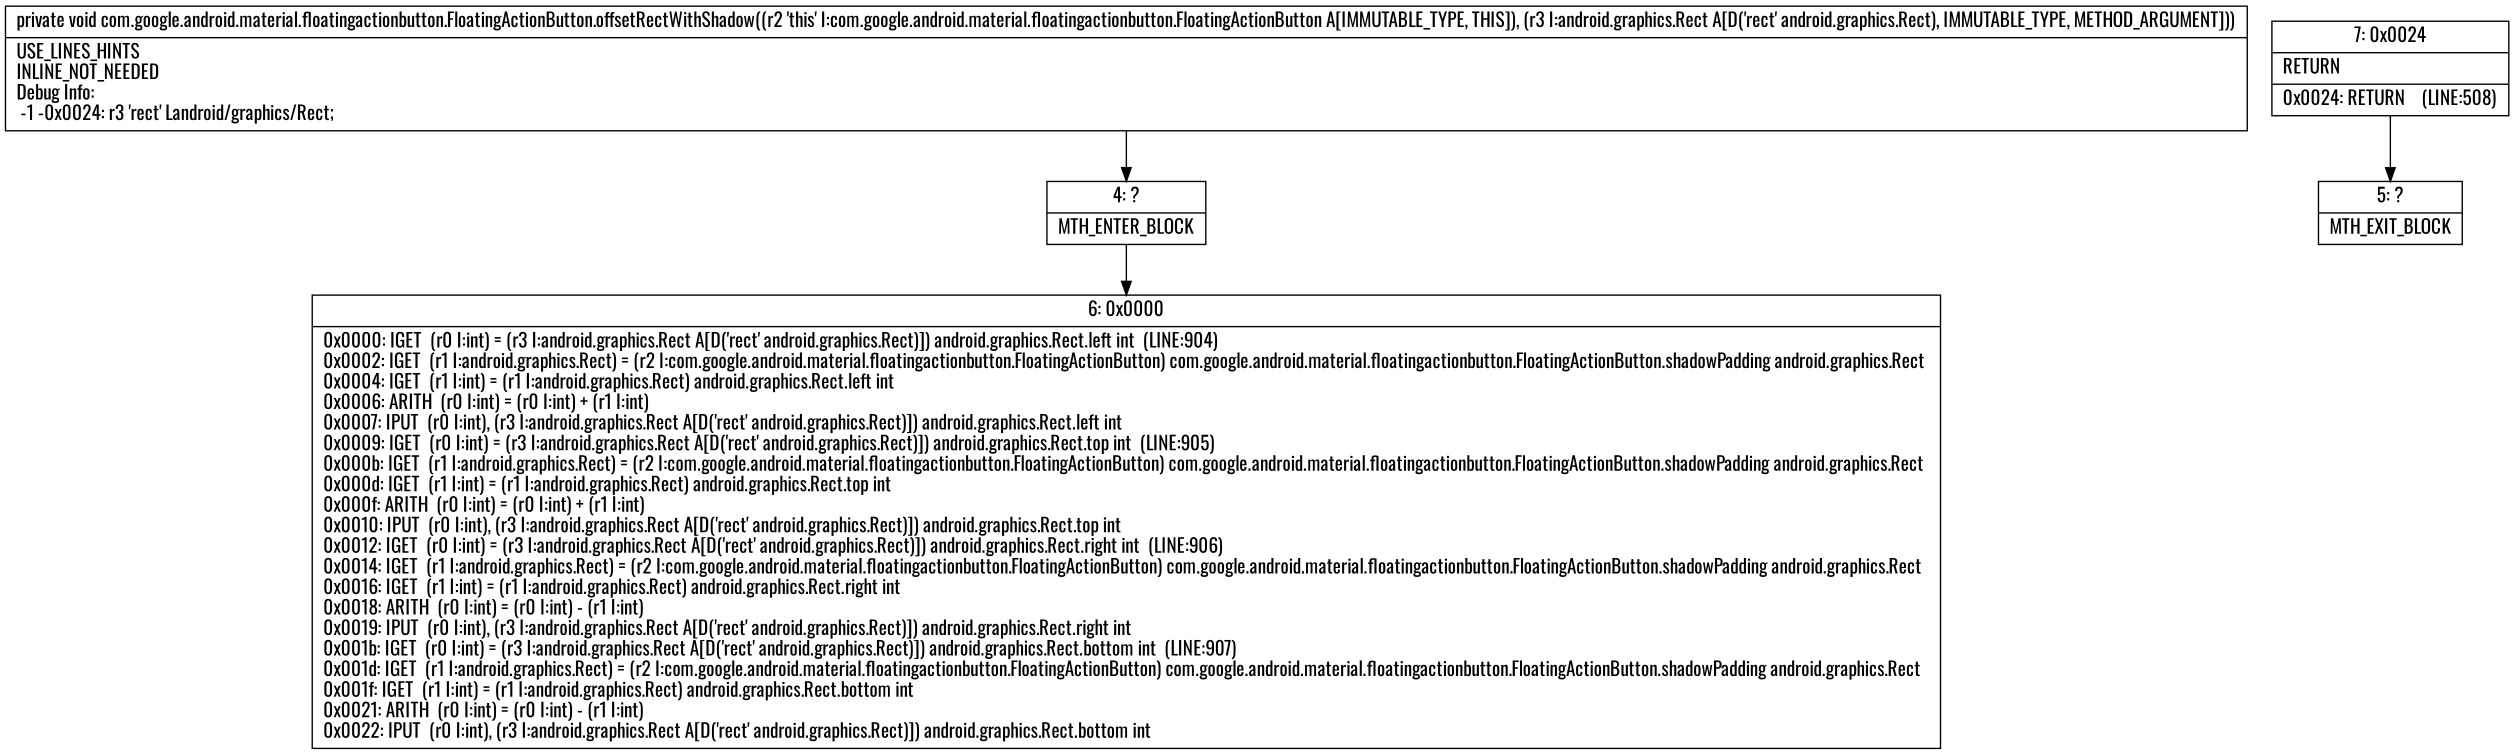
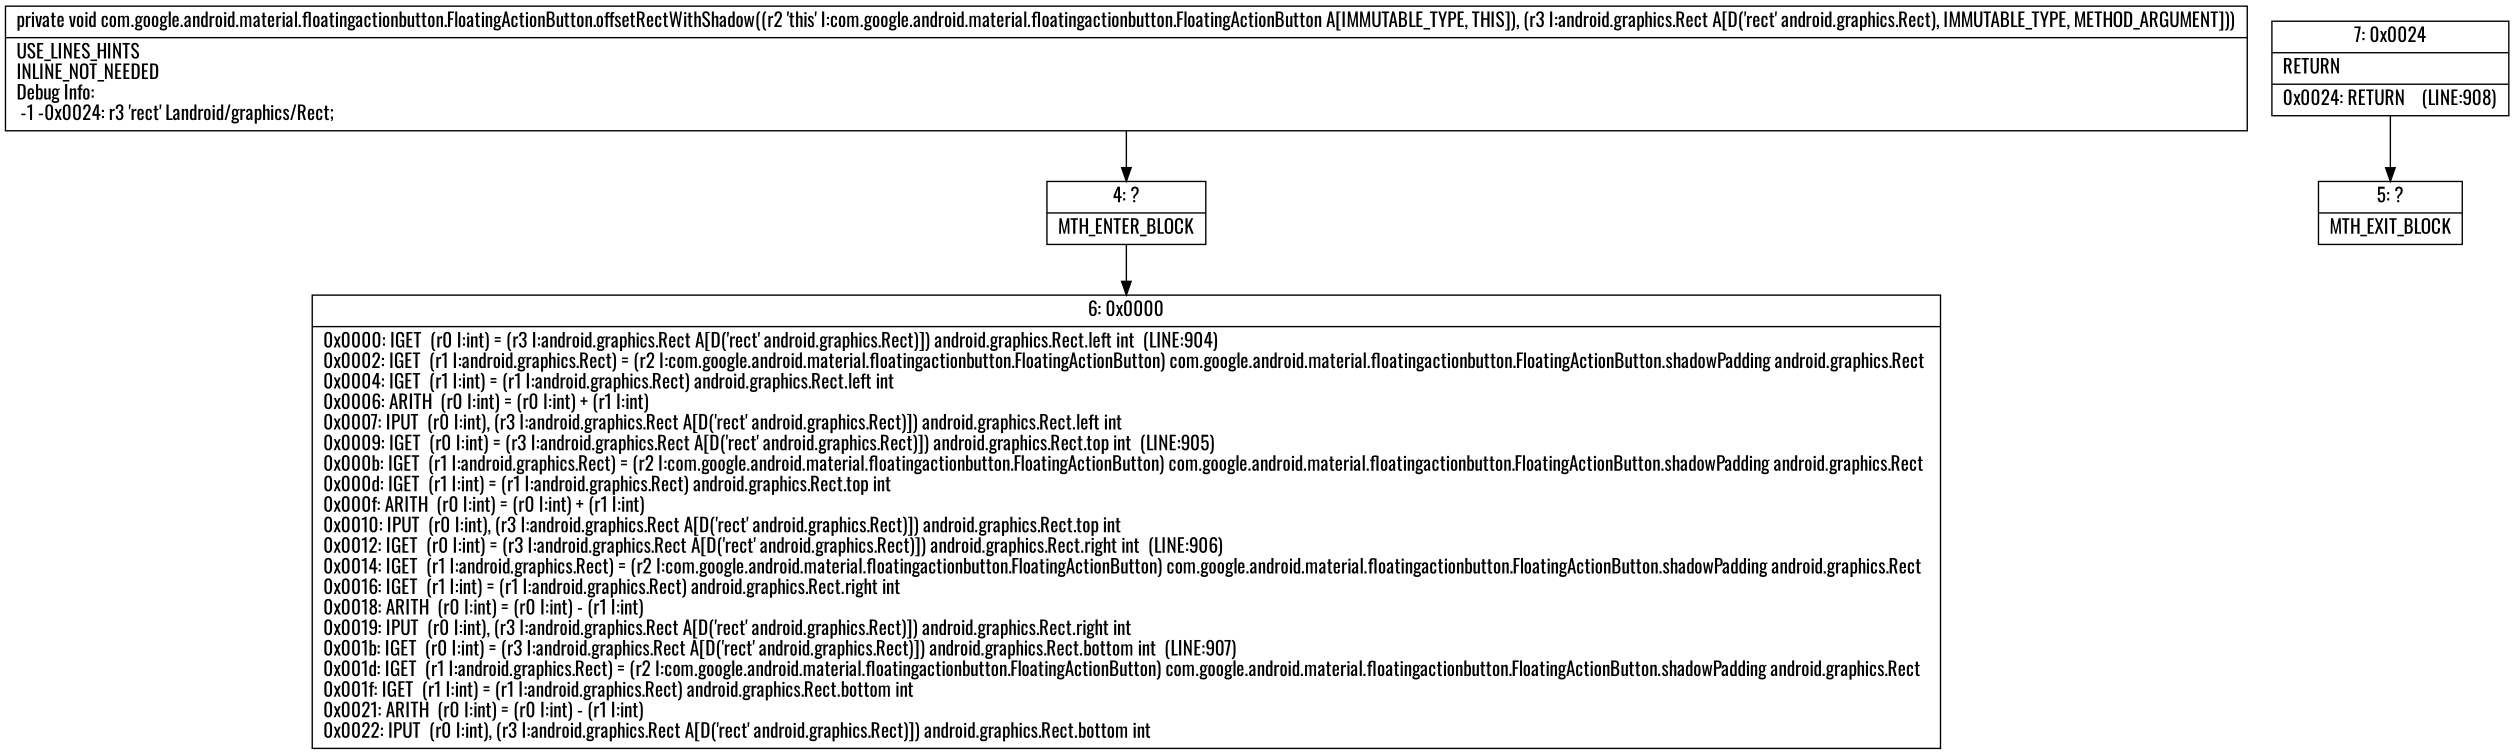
(2390, 99) -> (2390, 99)
